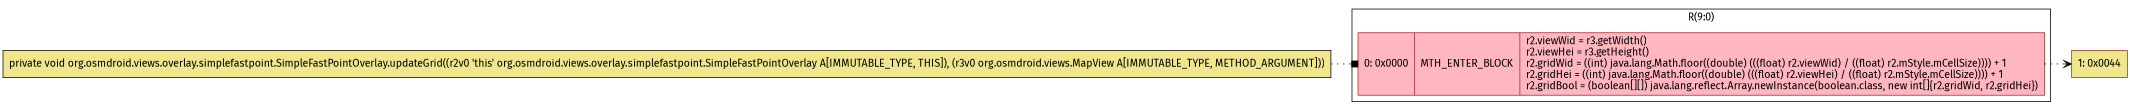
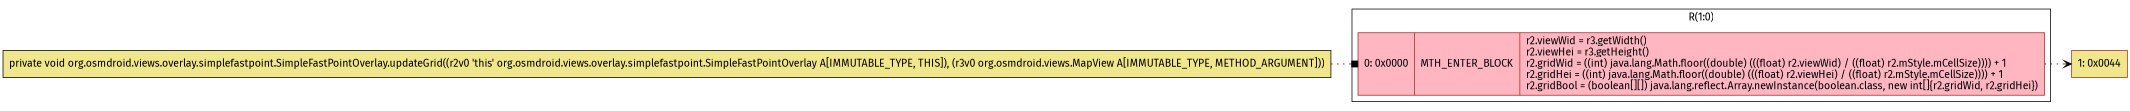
(1701, 18) -> (1701, 18)
